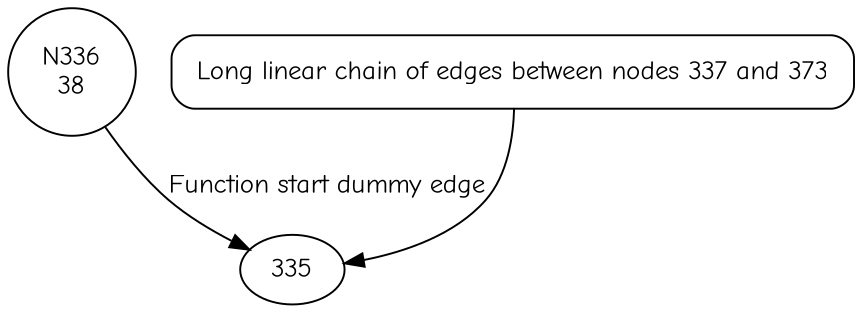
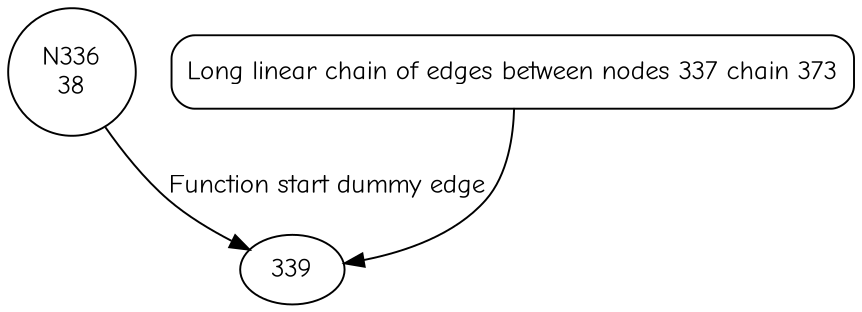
(513, 72) -> (513, 72)
(292, 270) -> (292, 270)
